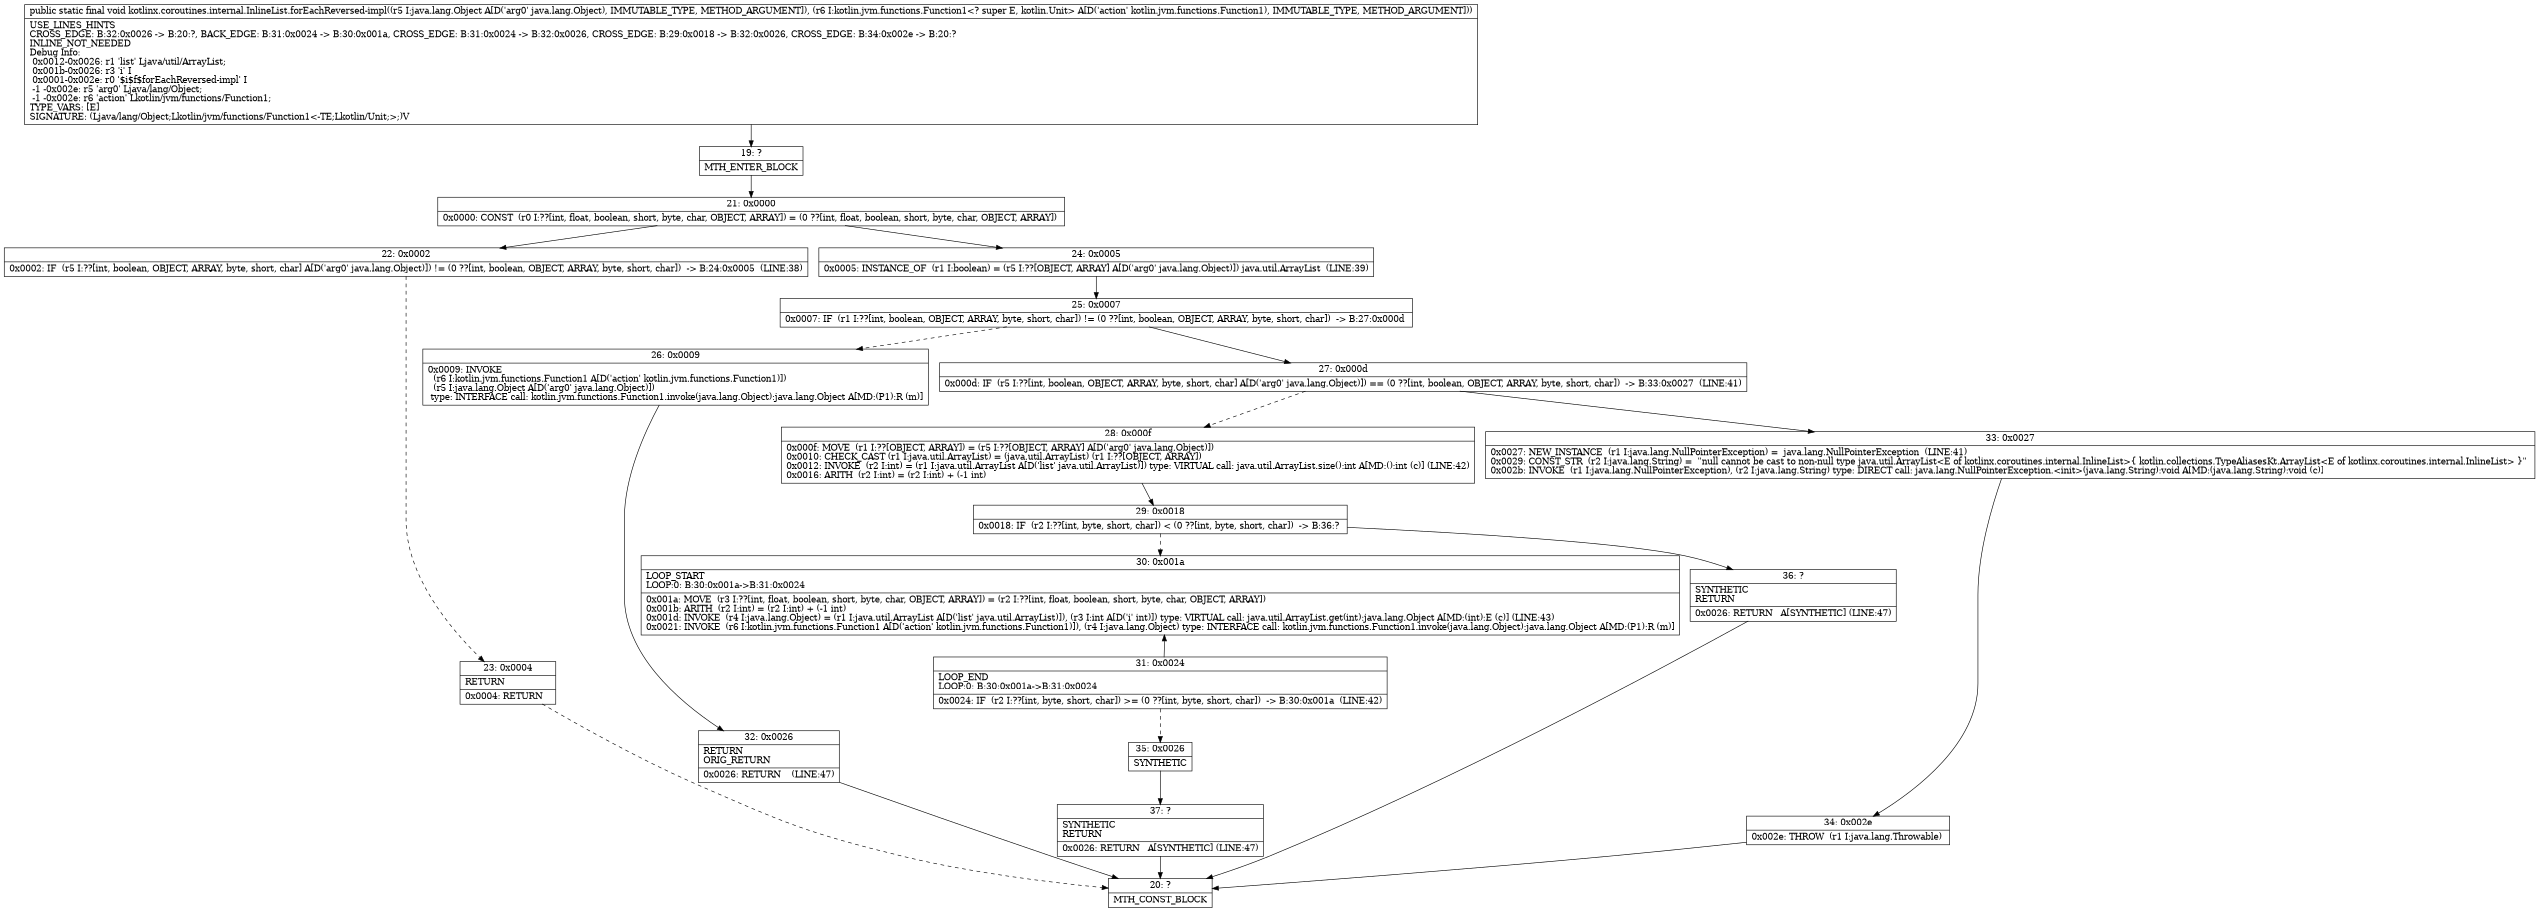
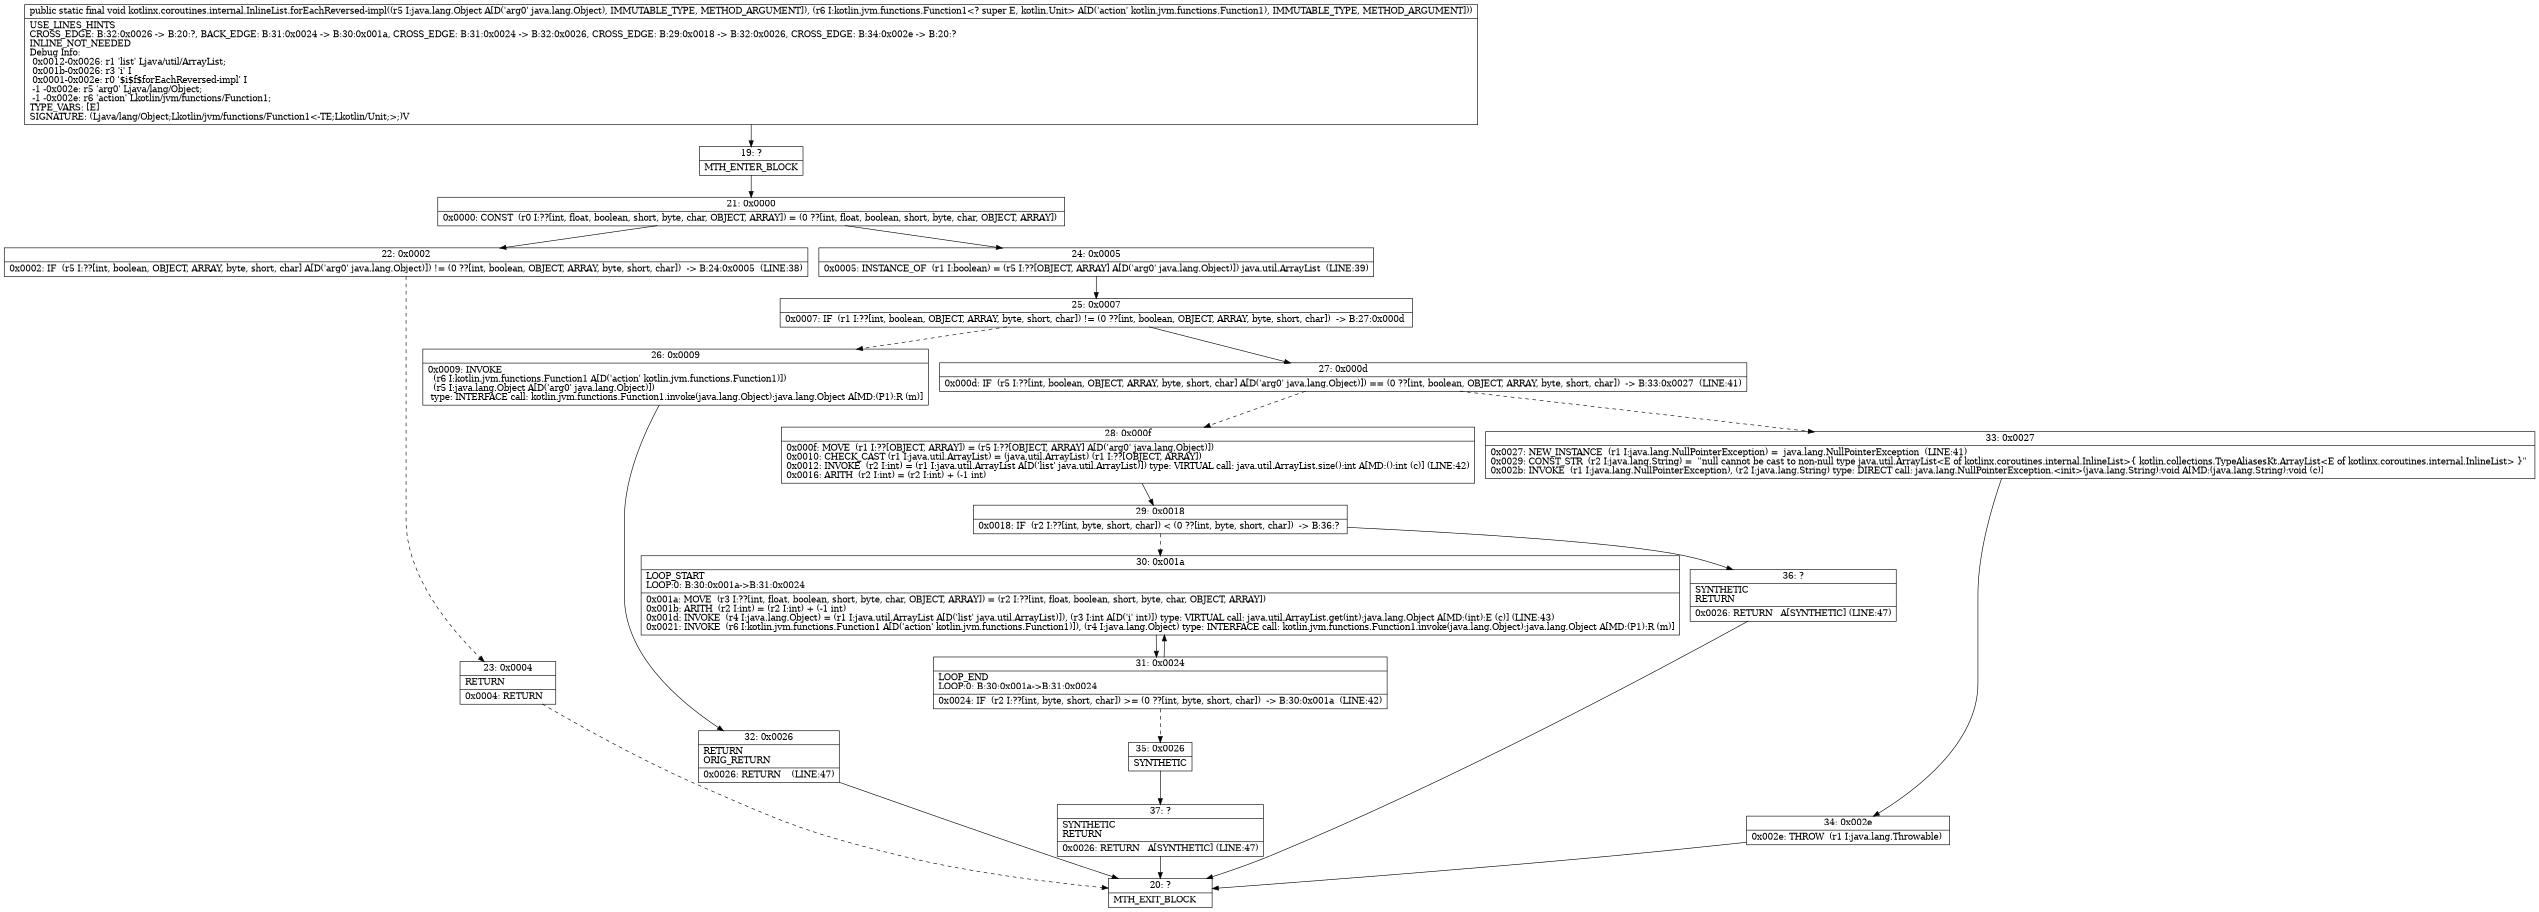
(1634, 411) -> (1634, 411)
none -> (1156, 643)
(1160, 900) -> (1155, 900)
